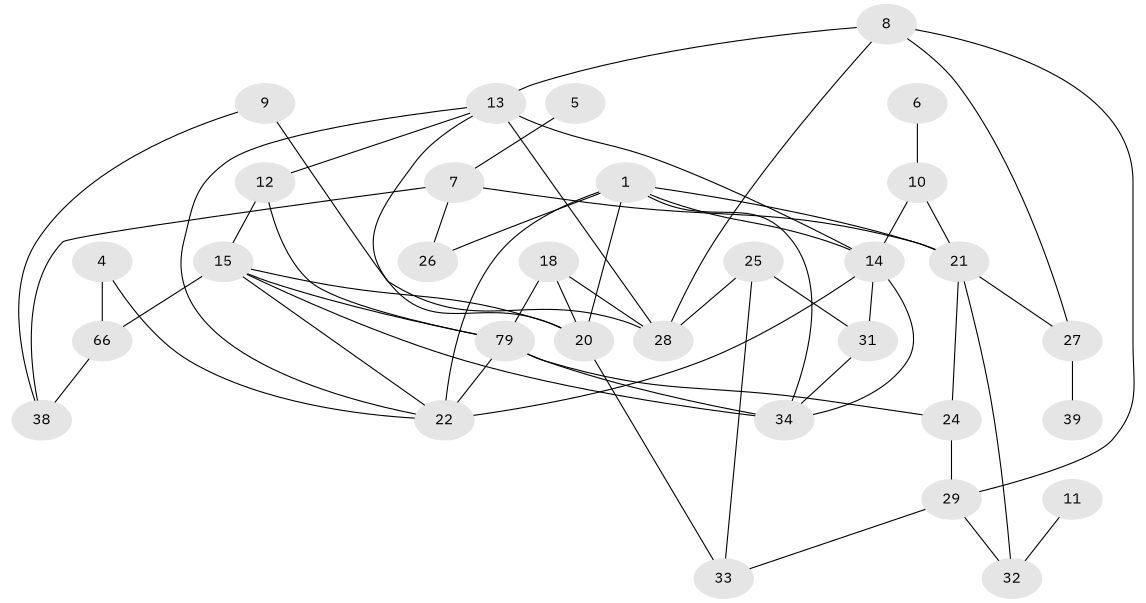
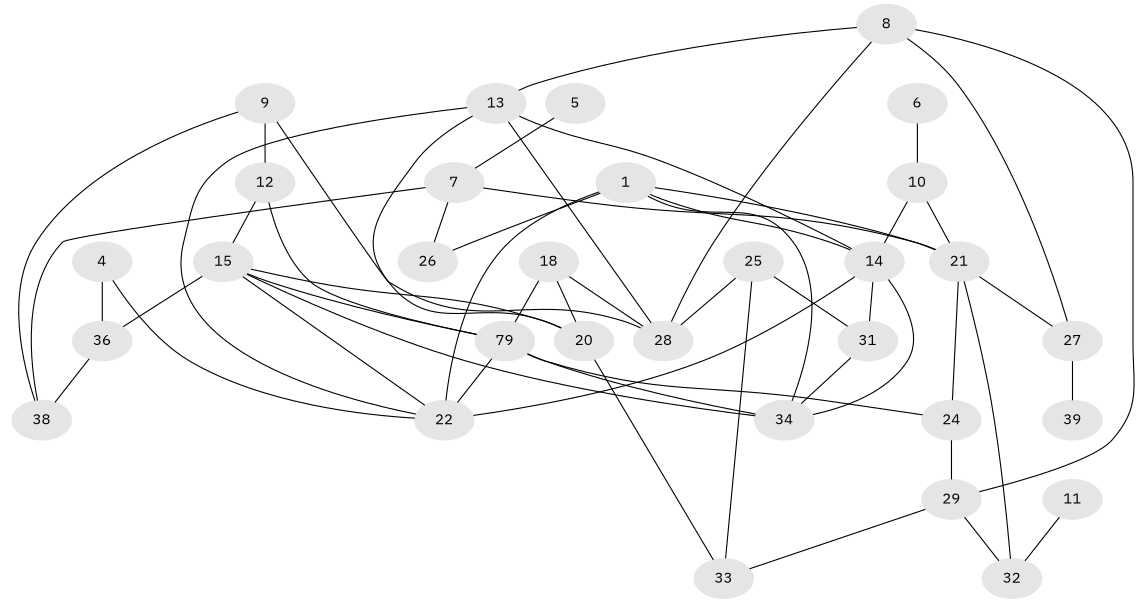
(381, 143) -> (265, 137)
(603, 268) -> none
(102, 341) -> (102, 341)
